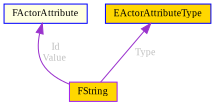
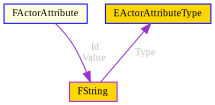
(43, 65) -> (74, 46)
